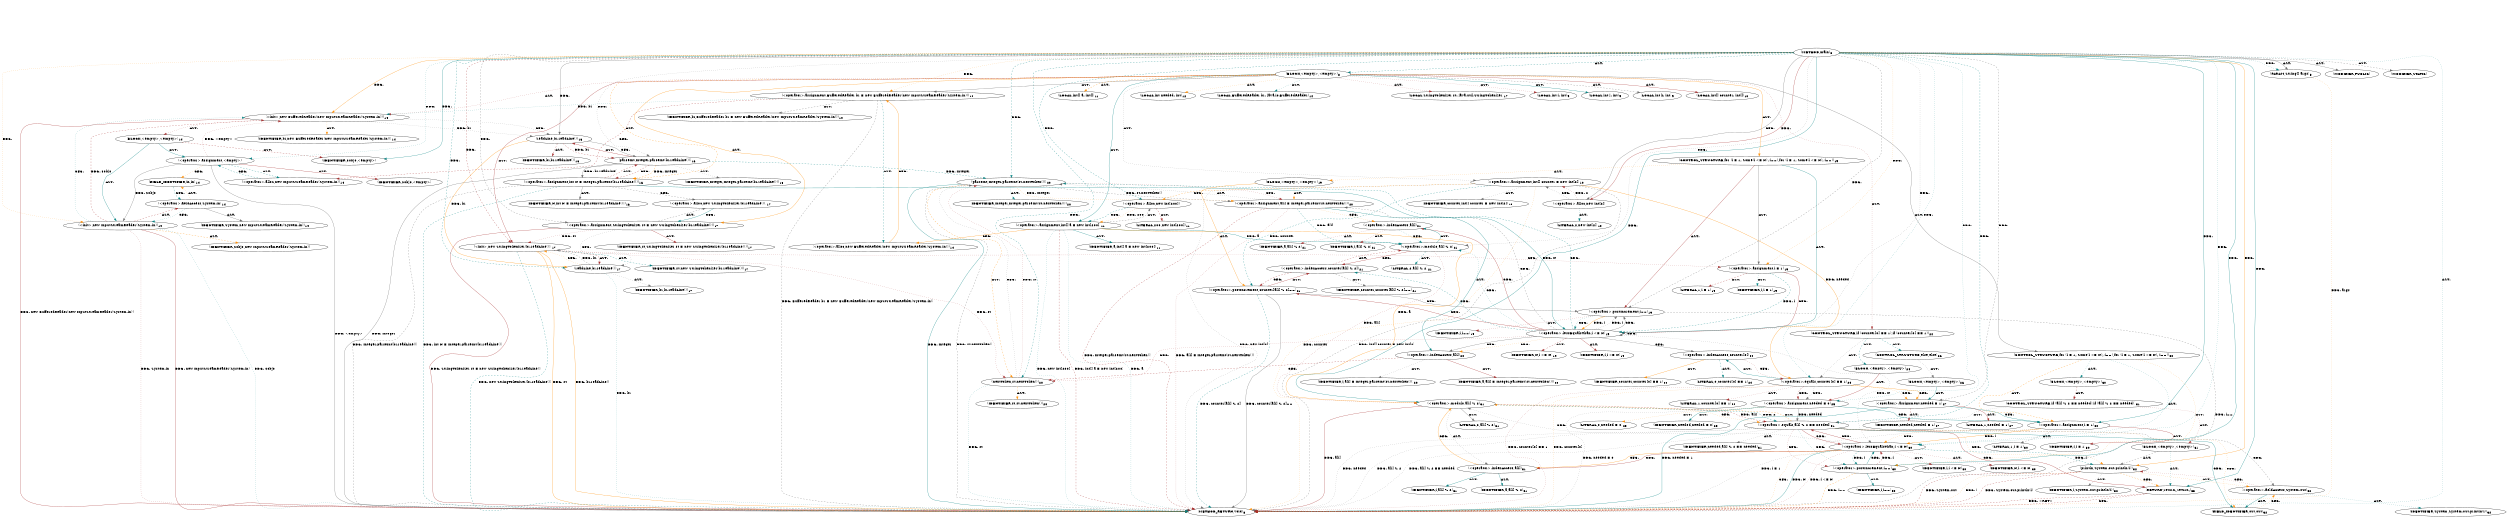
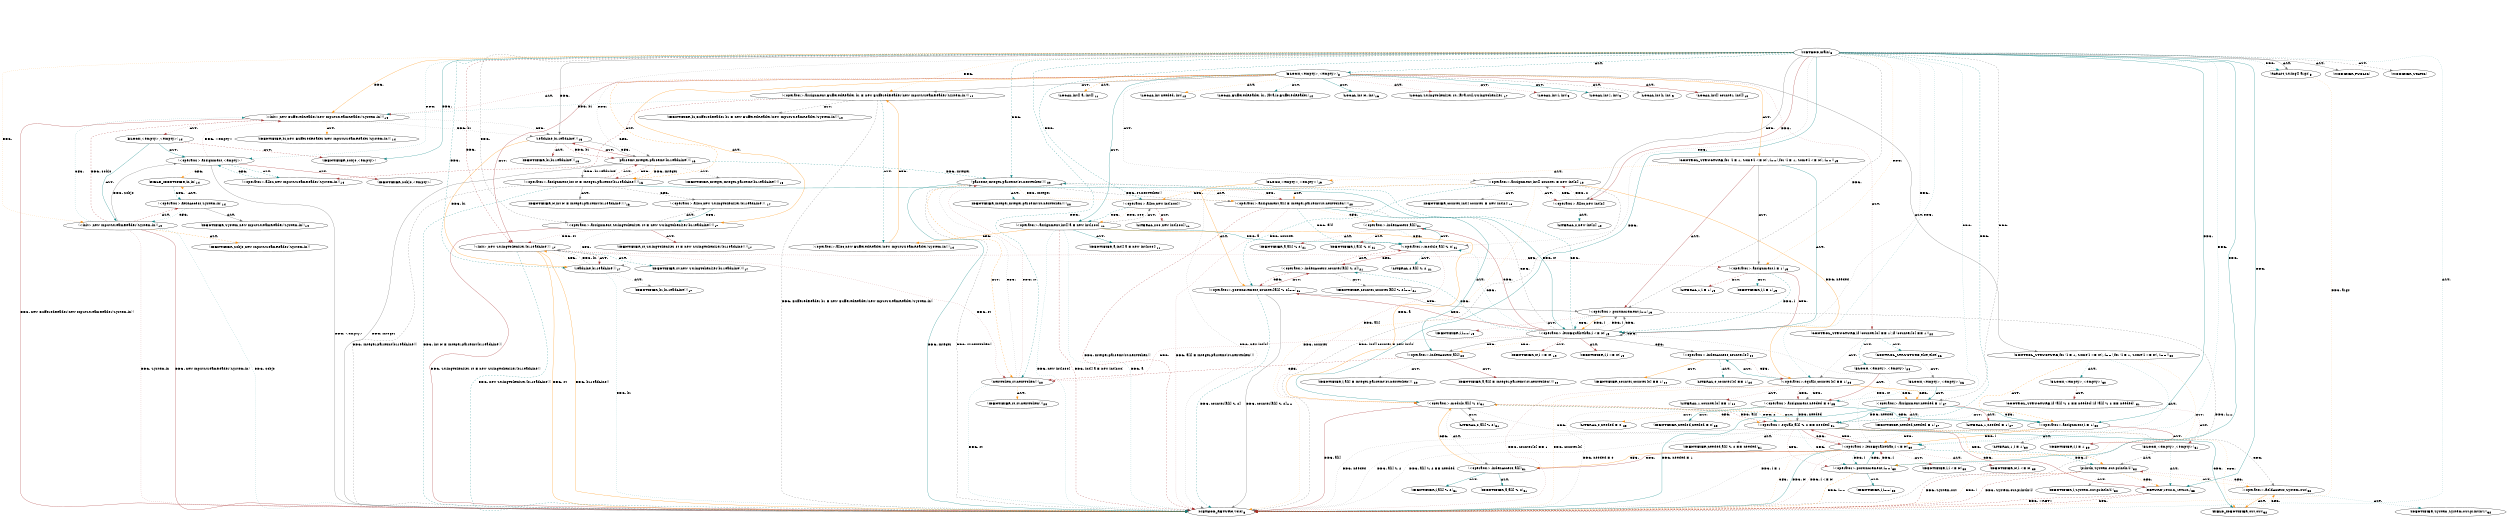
none -> (1361, 96)
(2245, 109) -> none
(138, 177) -> (126, 177)
none -> (1545, 195)
none -> (1864, 416)
(1967, 445) -> (1967, 445)
(2256, 501) -> (2256, 501)
